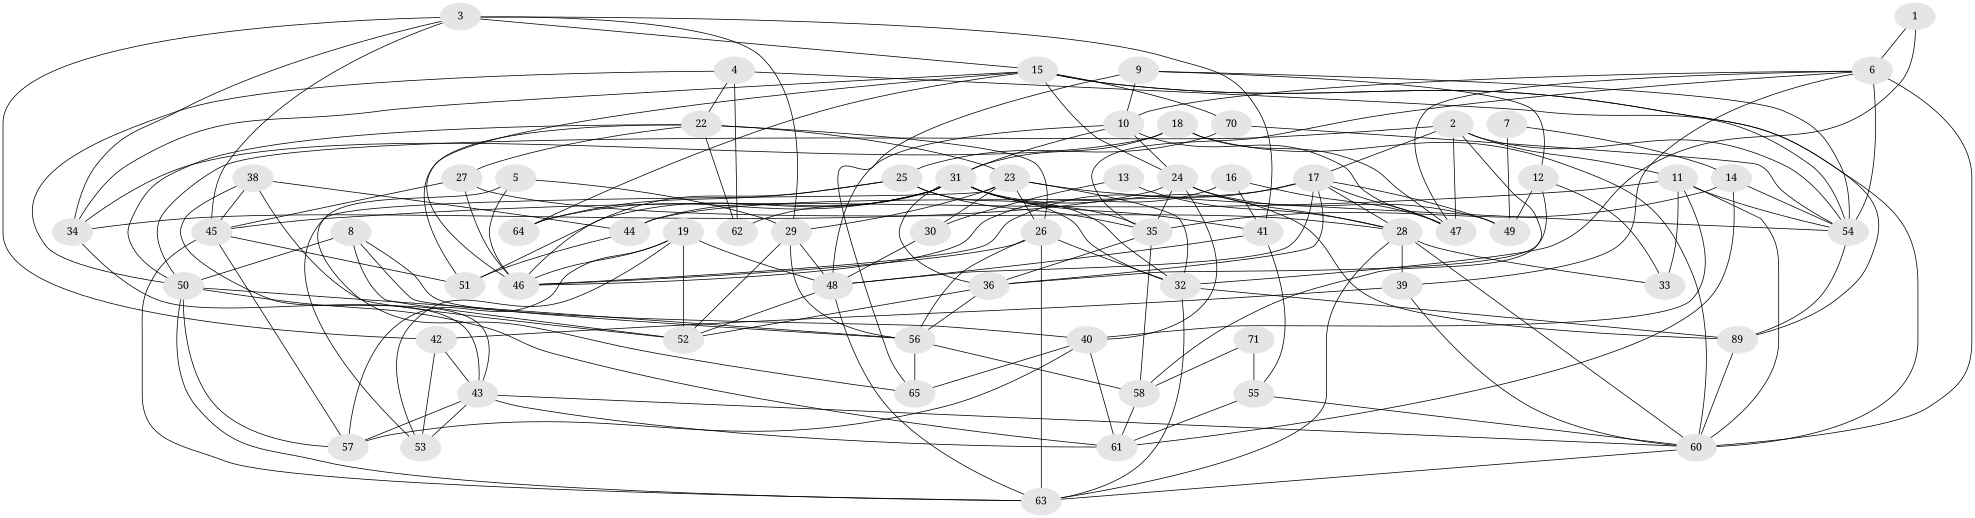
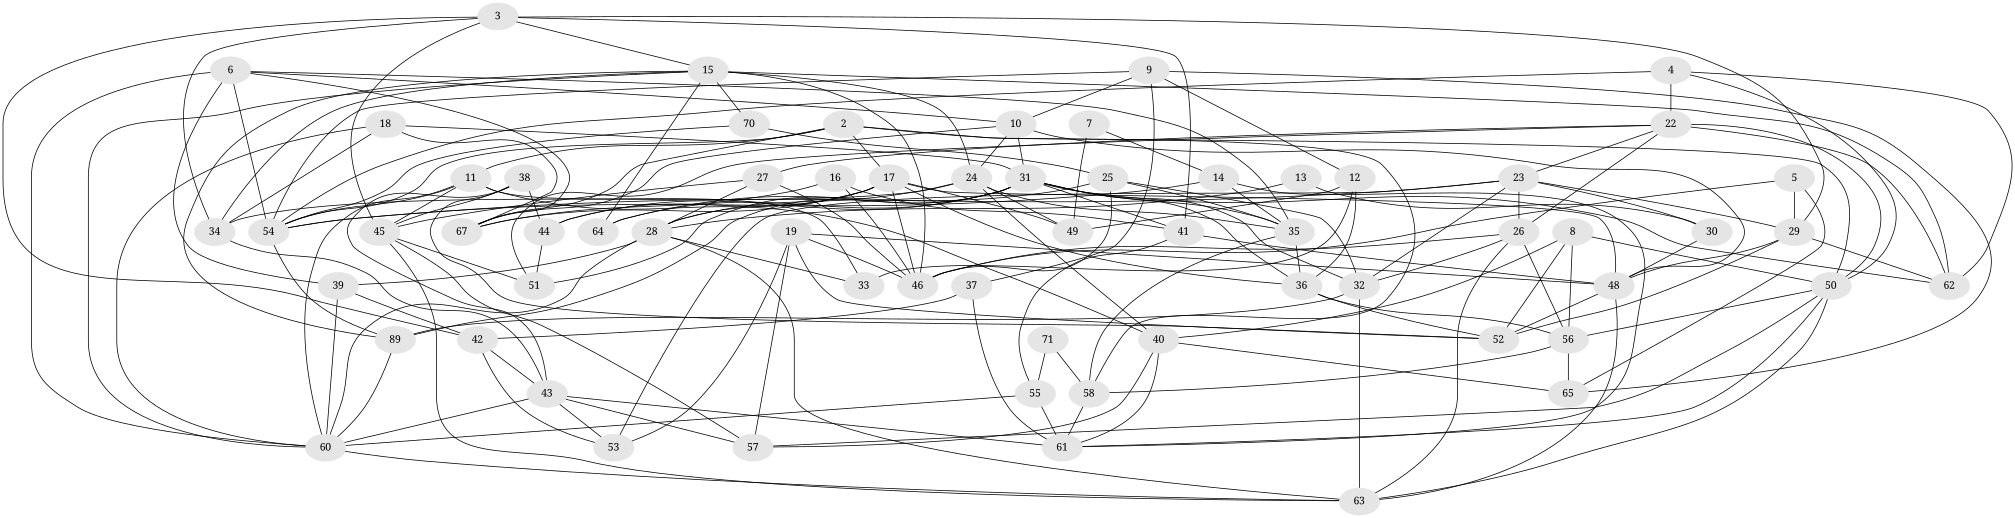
(1915, 16) -> none
none -> (1379, 95)
(1456, 232) -> (462, 232)
none -> (972, 286)
(818, 311) -> (1860, 255)
